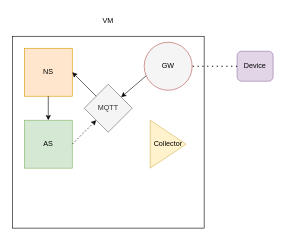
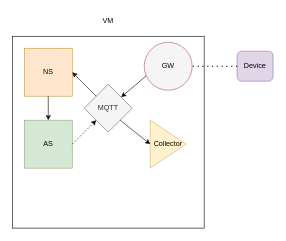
none -> (135, 132)
